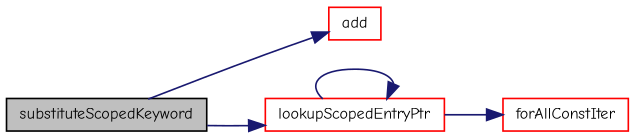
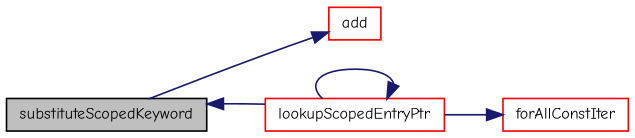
(228, 126) -> (244, 104)
